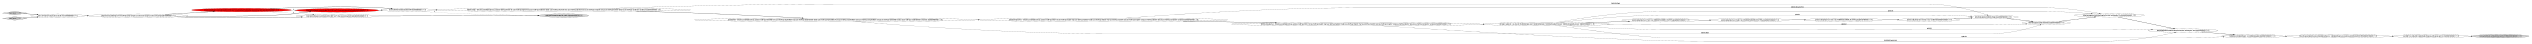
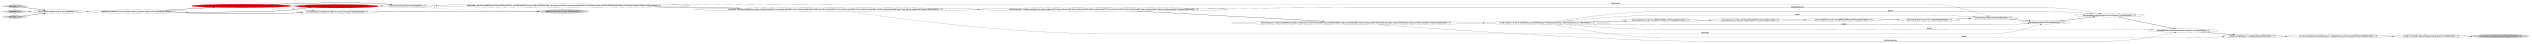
none -> (15, 6)
